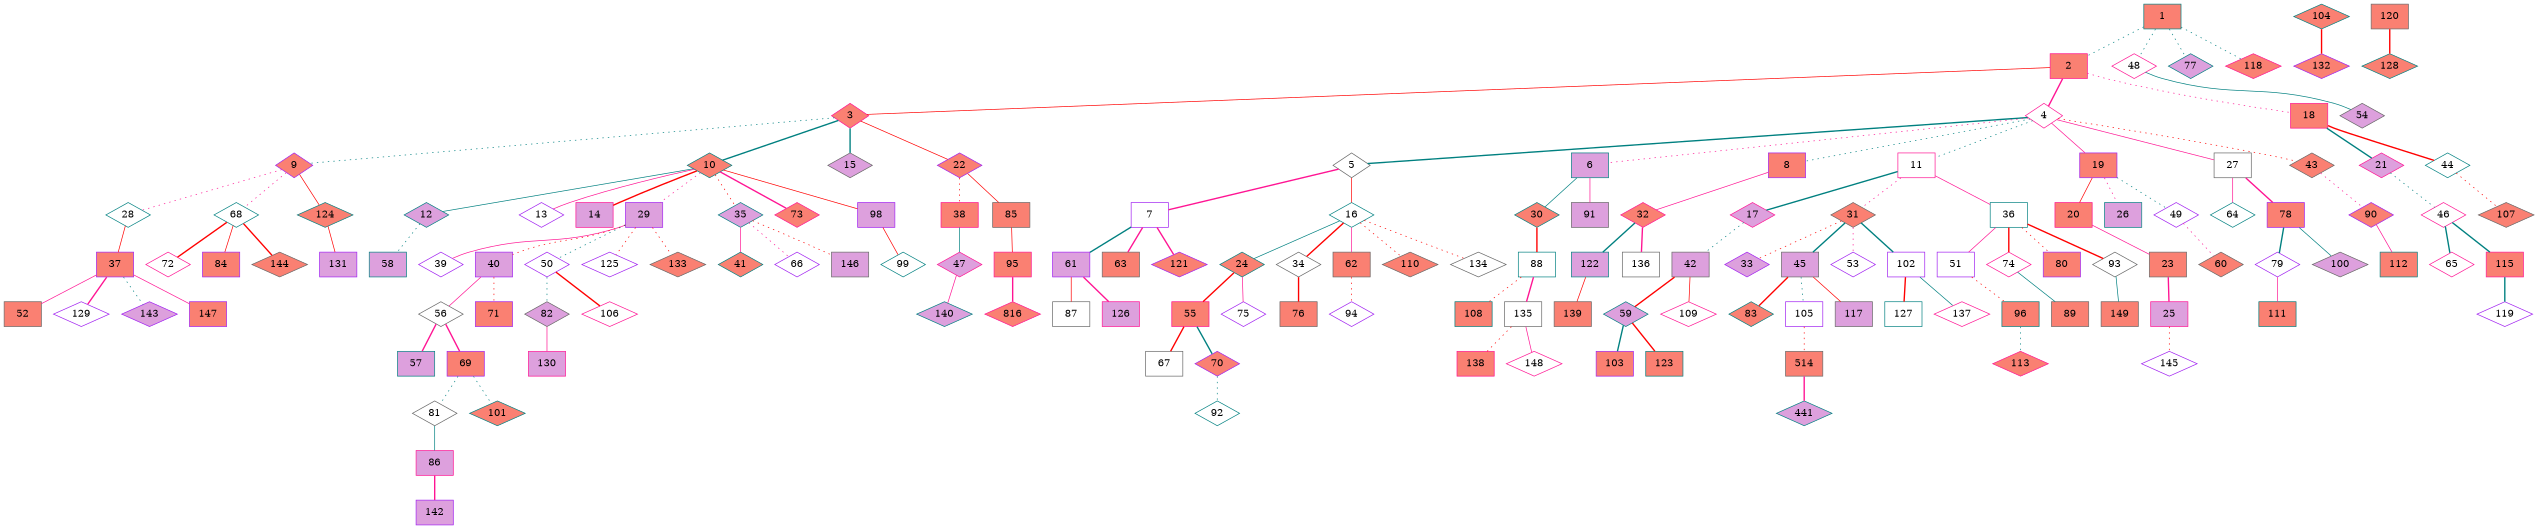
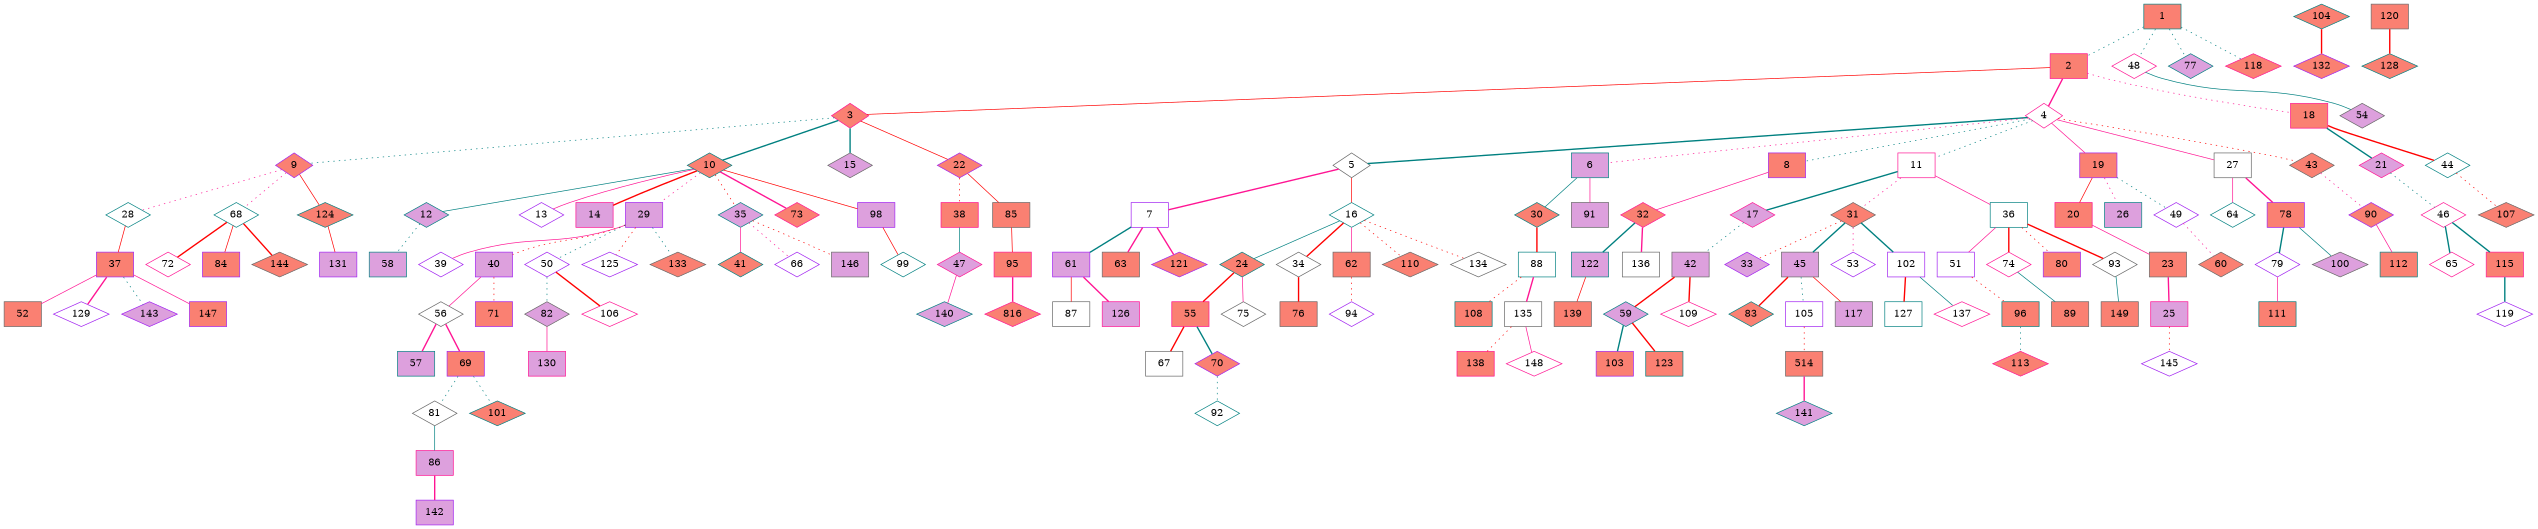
(662, 241) -> (662, 241)
(1690, 289) -> (1690, 289)
(1243, 314) -> (1243, 314)
(1804, 413) -> (1804, 413)
